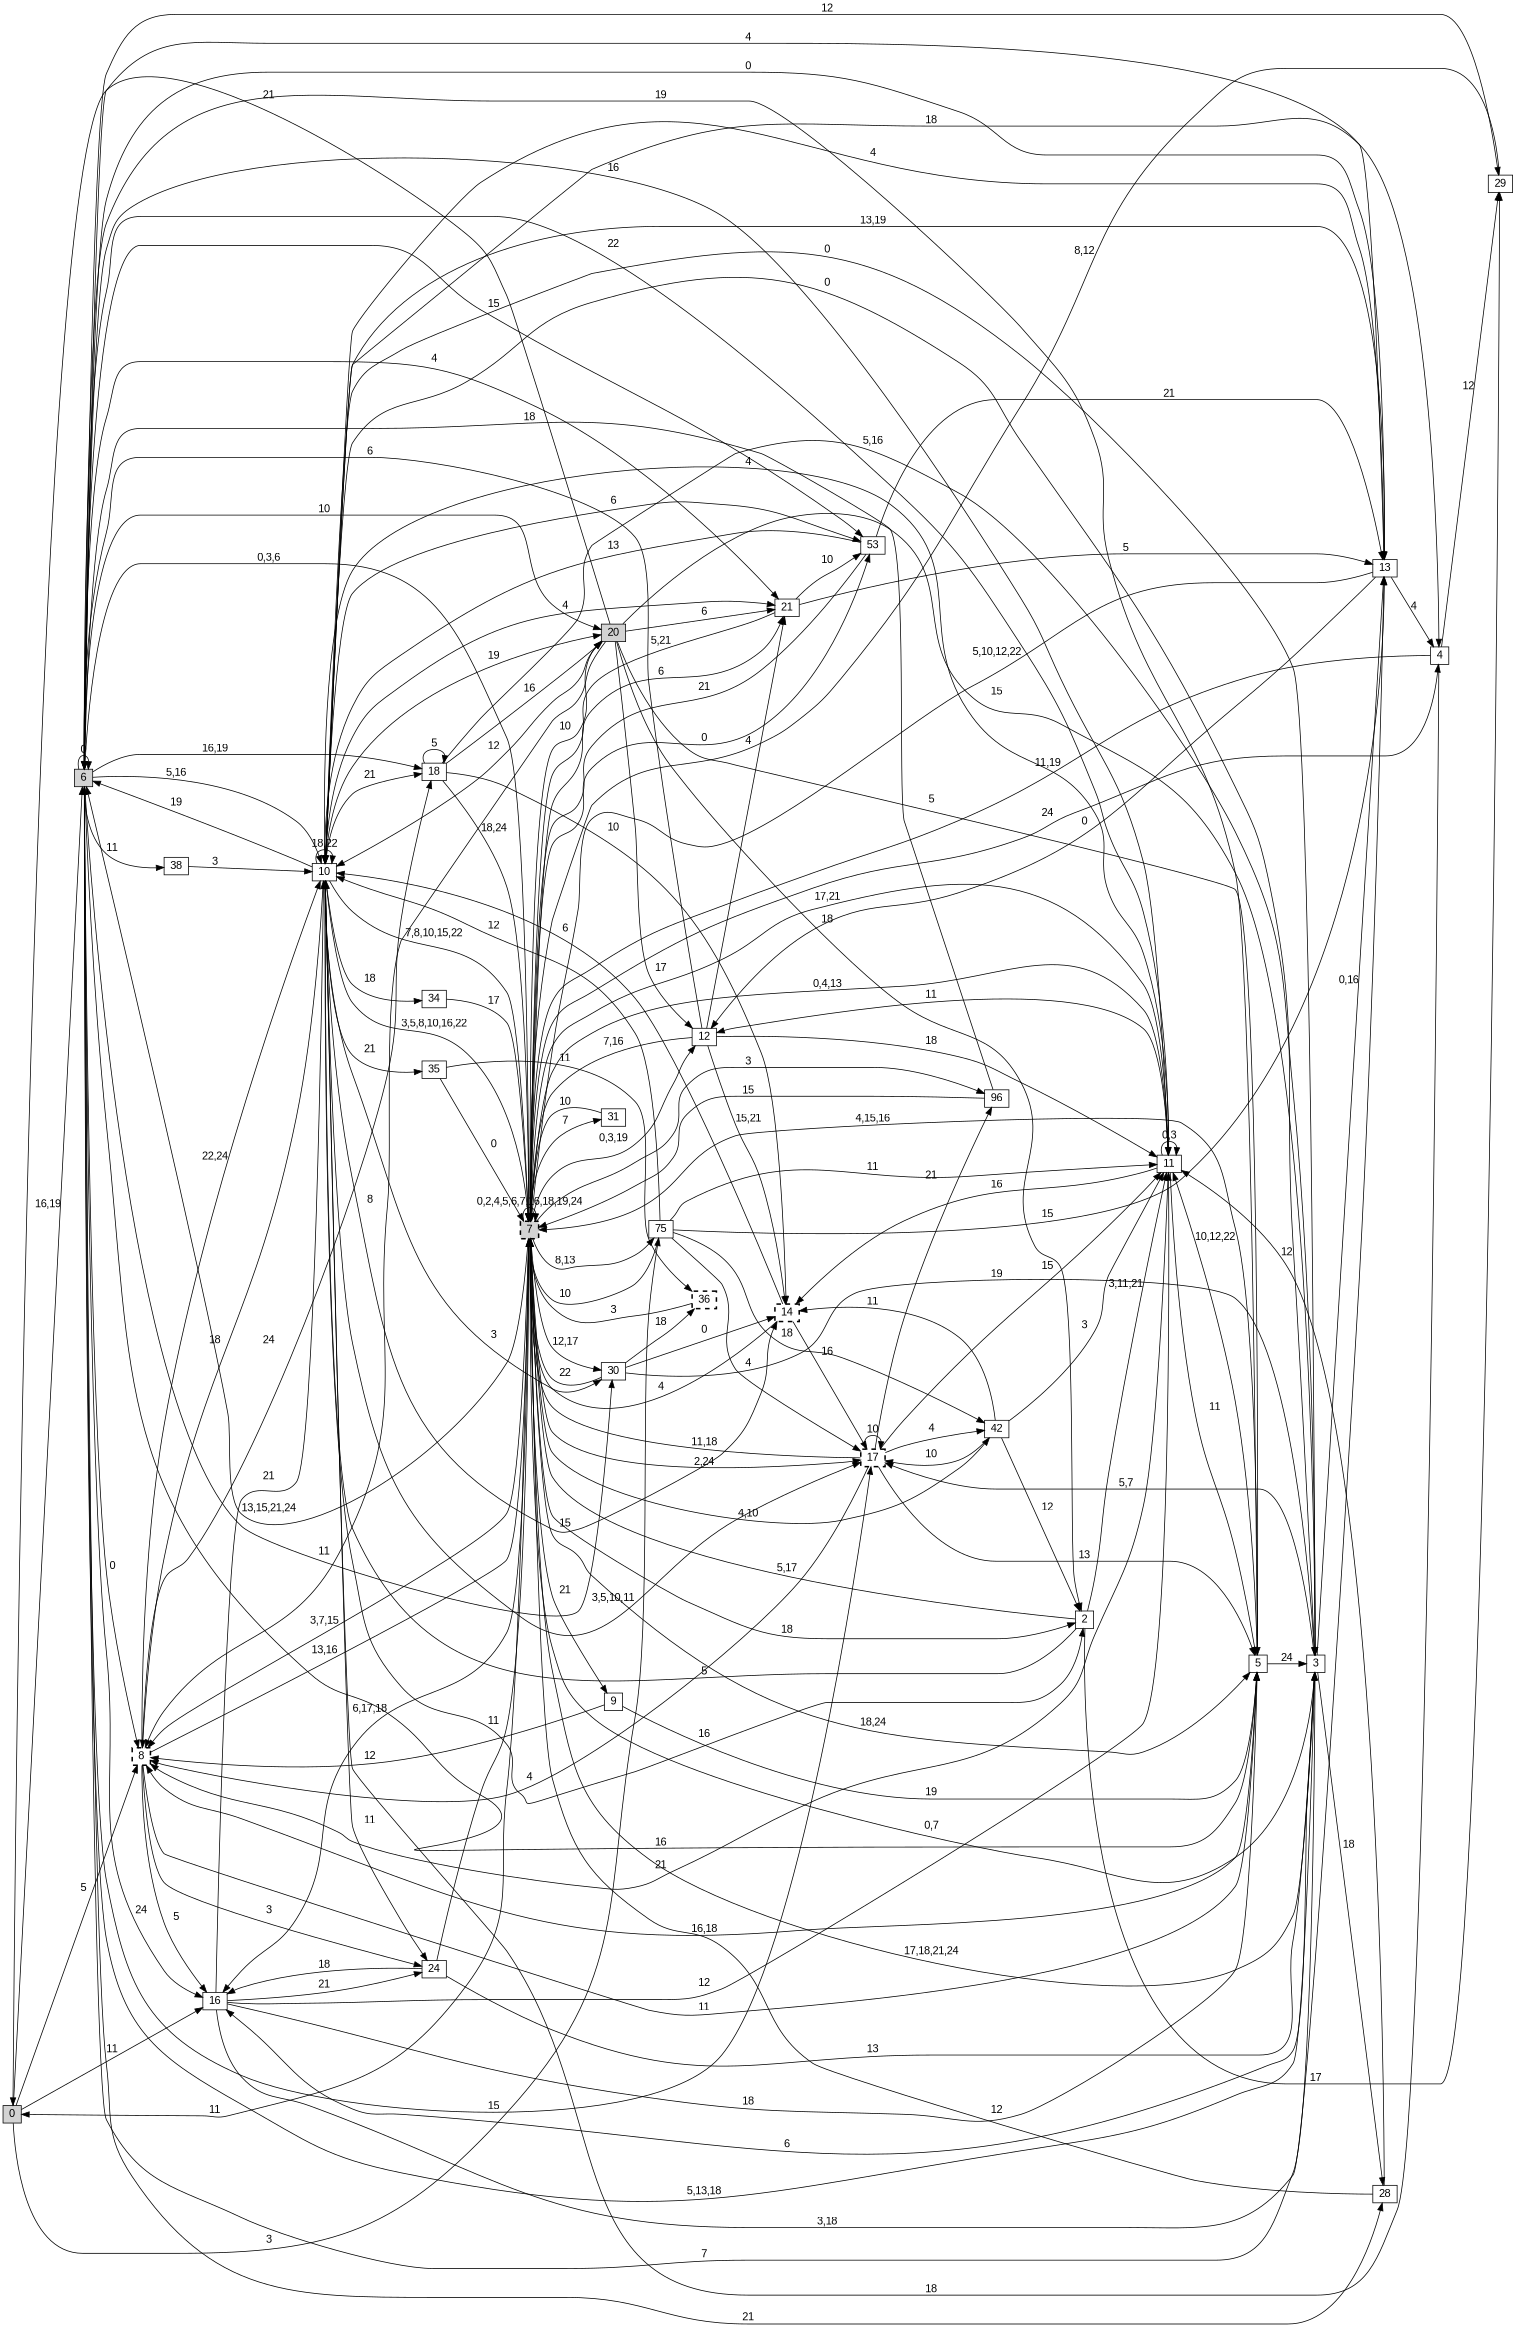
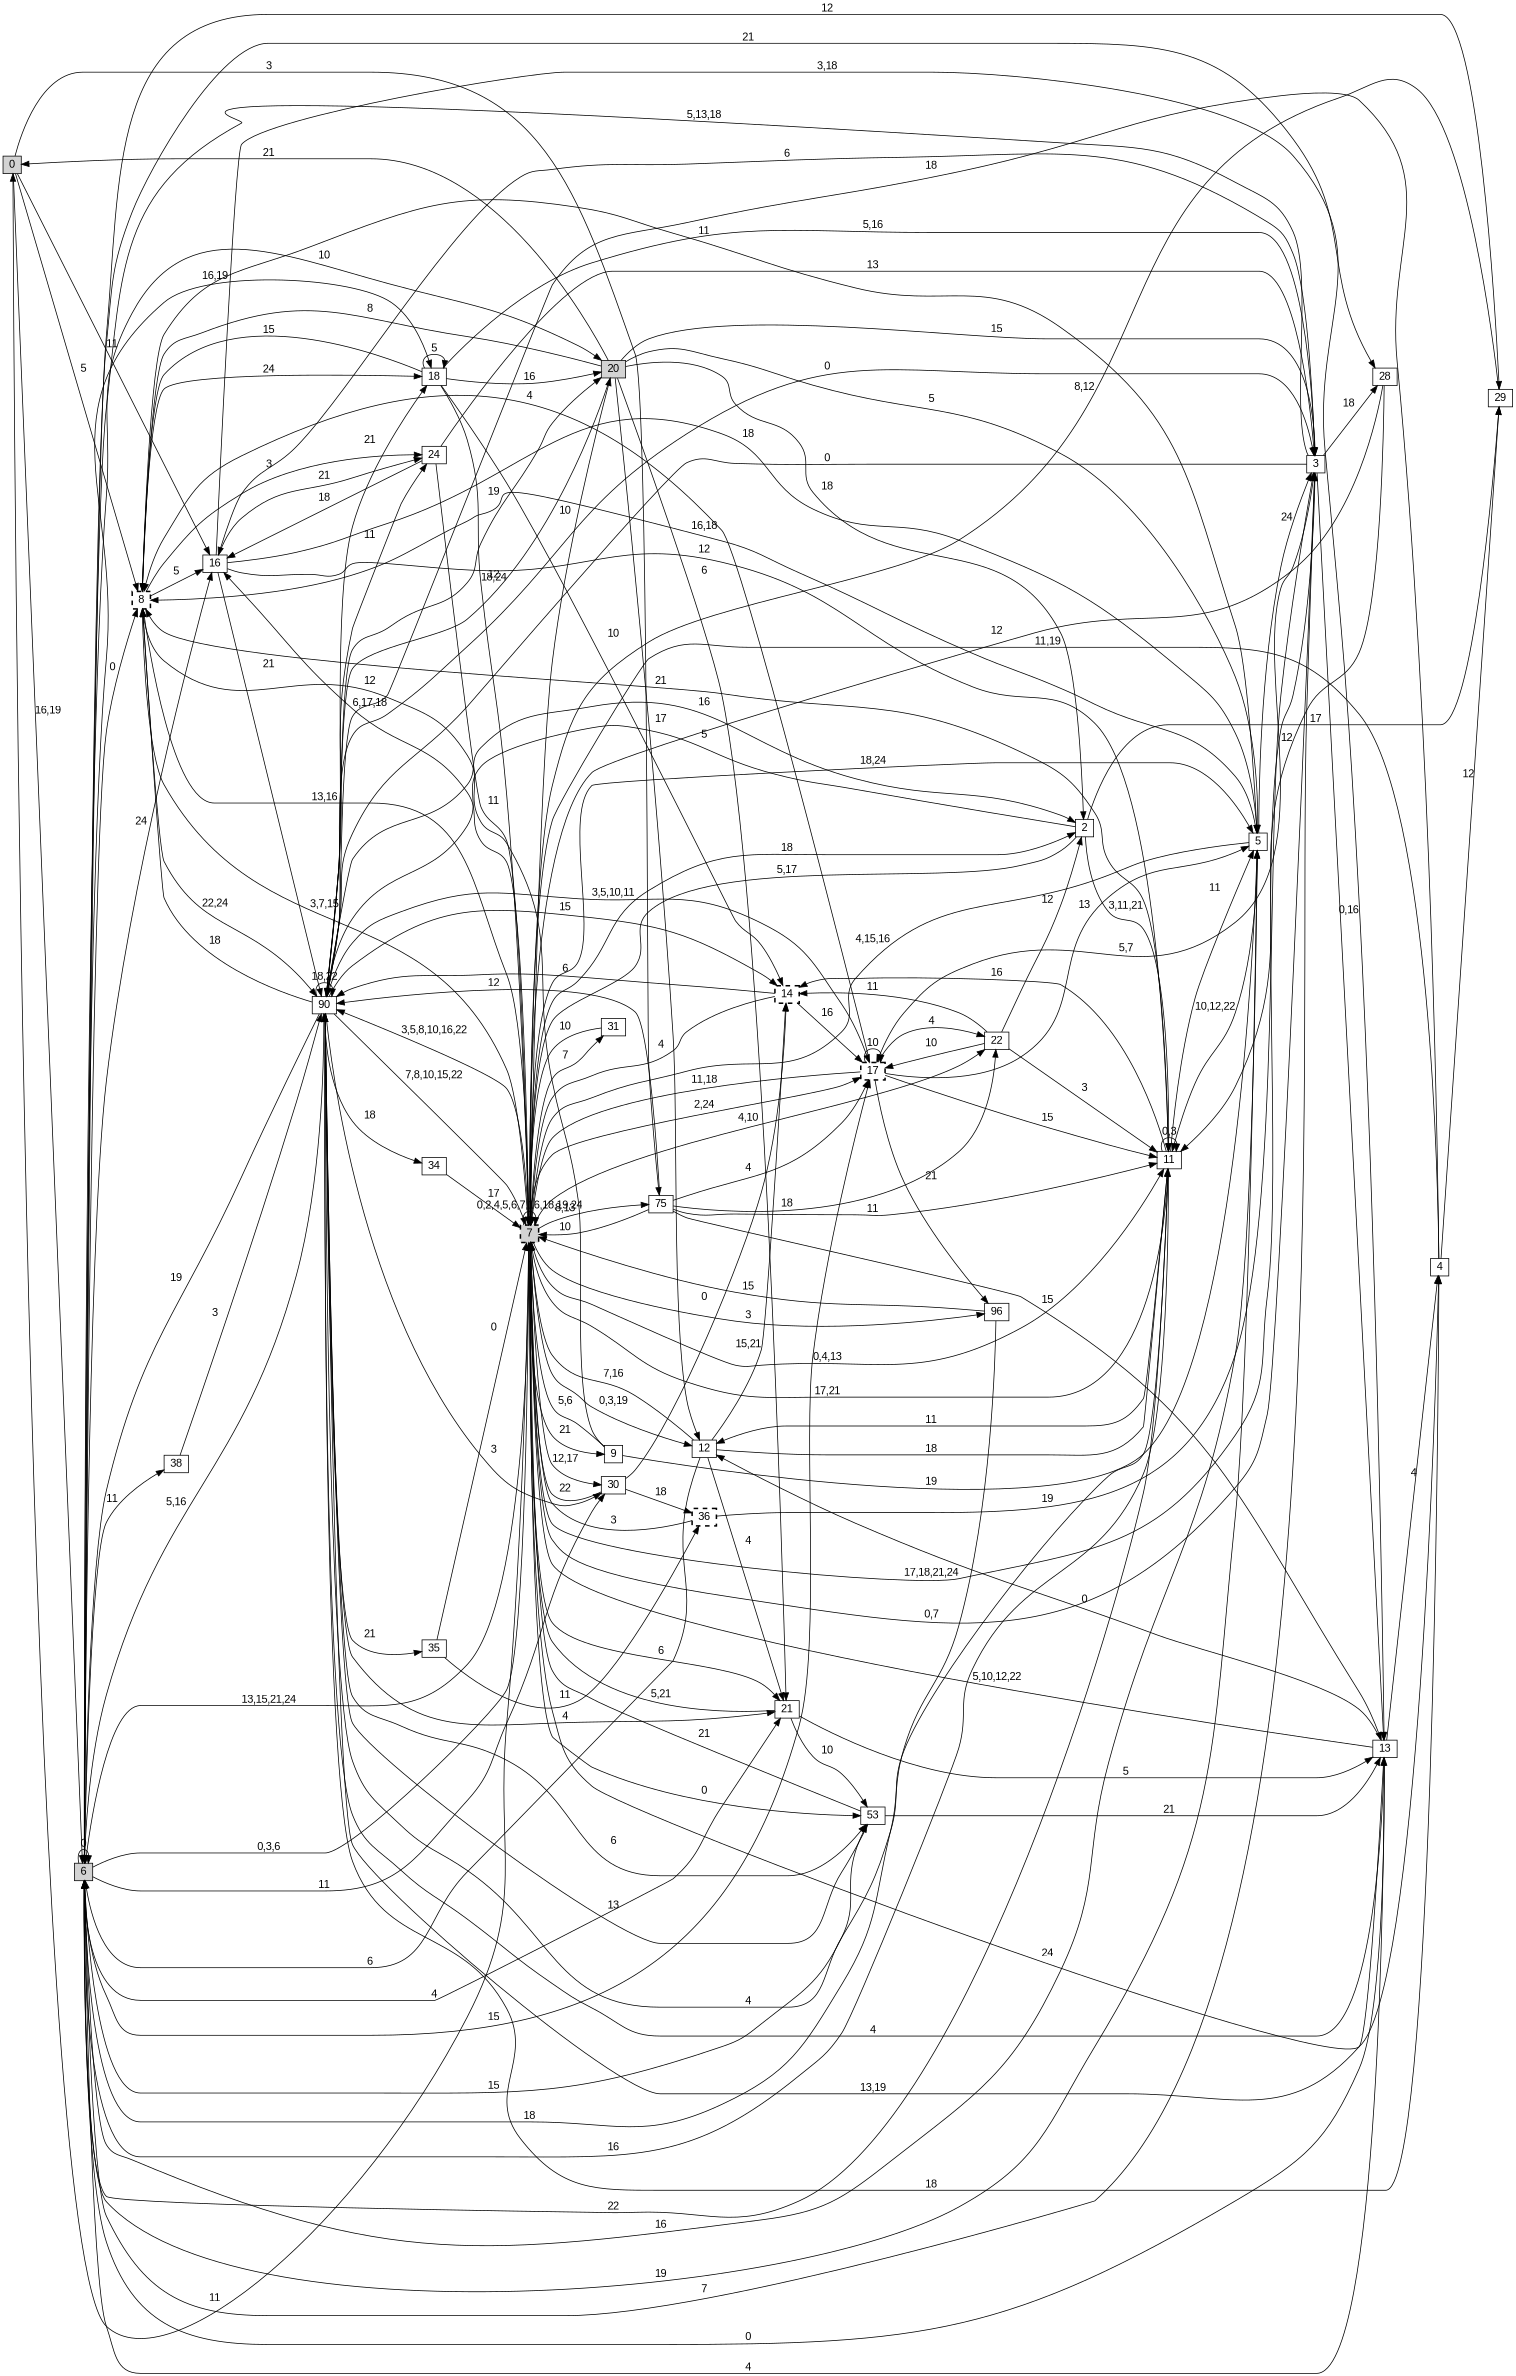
none -> (189, 356)
(324, 872) -> (324, 1005)
(1097, 1280) -> (1260, 1212)
none -> (543, 1379)
(997, 1429) -> (997, 1041)
